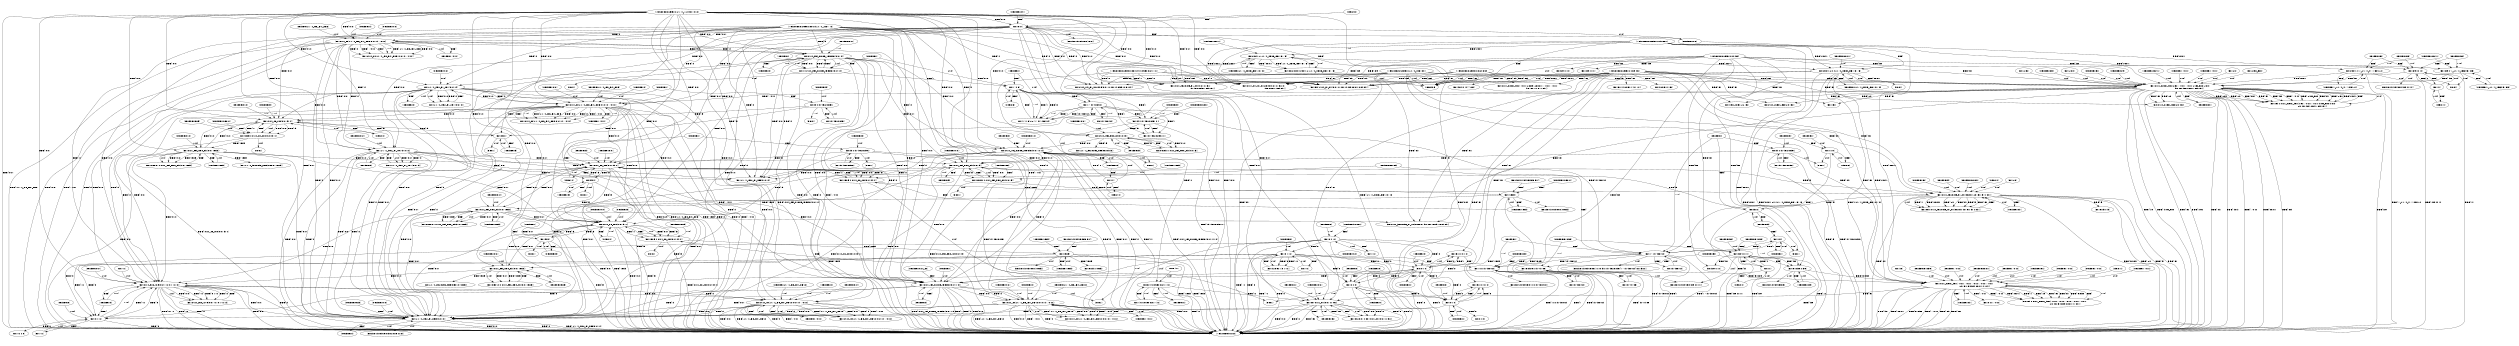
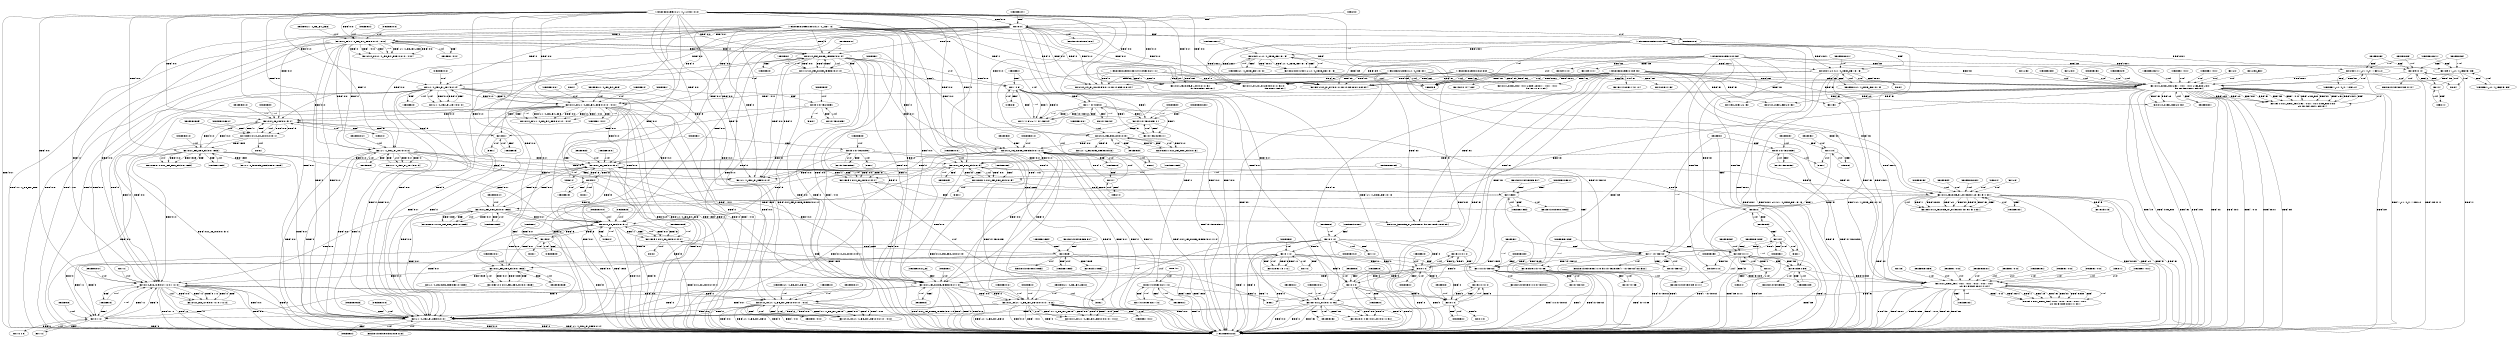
none -> (926, 41)
(1519, 64) -> (1519, 64)
(1631, 78) -> (1631, 78)
(1615, 195) -> (1615, 195)
(1991, 303) -> none
(1343, 312) -> none
